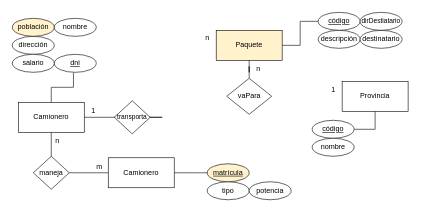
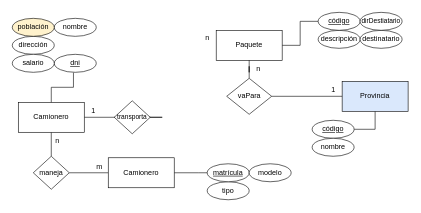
(249, 45) -> (249, 45)
none -> (307, 96)
(375, 96) -> (375, 96)
(228, 173) -> (228, 173)
none -> (270, 173)
(270, 191) -> none
